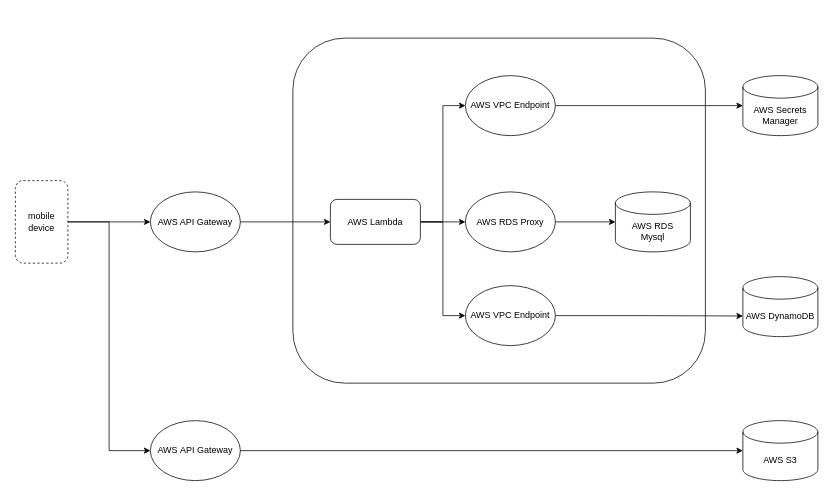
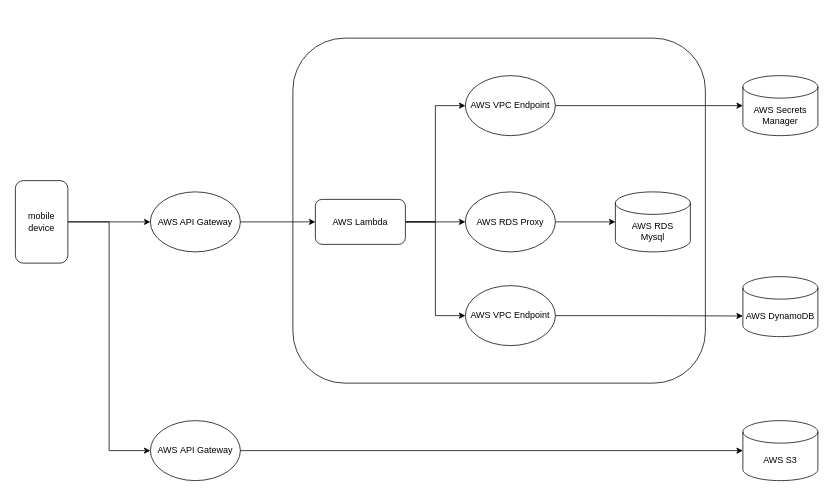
(42, 222) -> (42, 222)
(375, 222) -> (360, 222)
